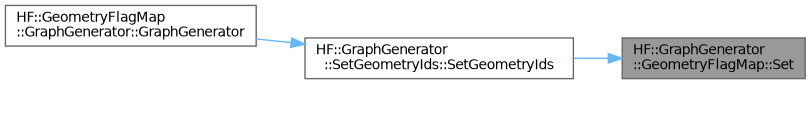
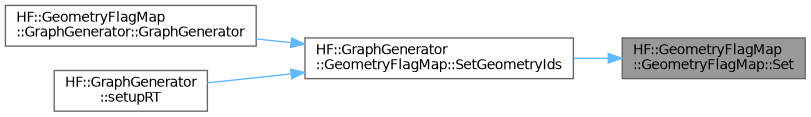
(439, 58) -> (439, 58)
(714, 58) -> (714, 58)
none -> (131, 91)
